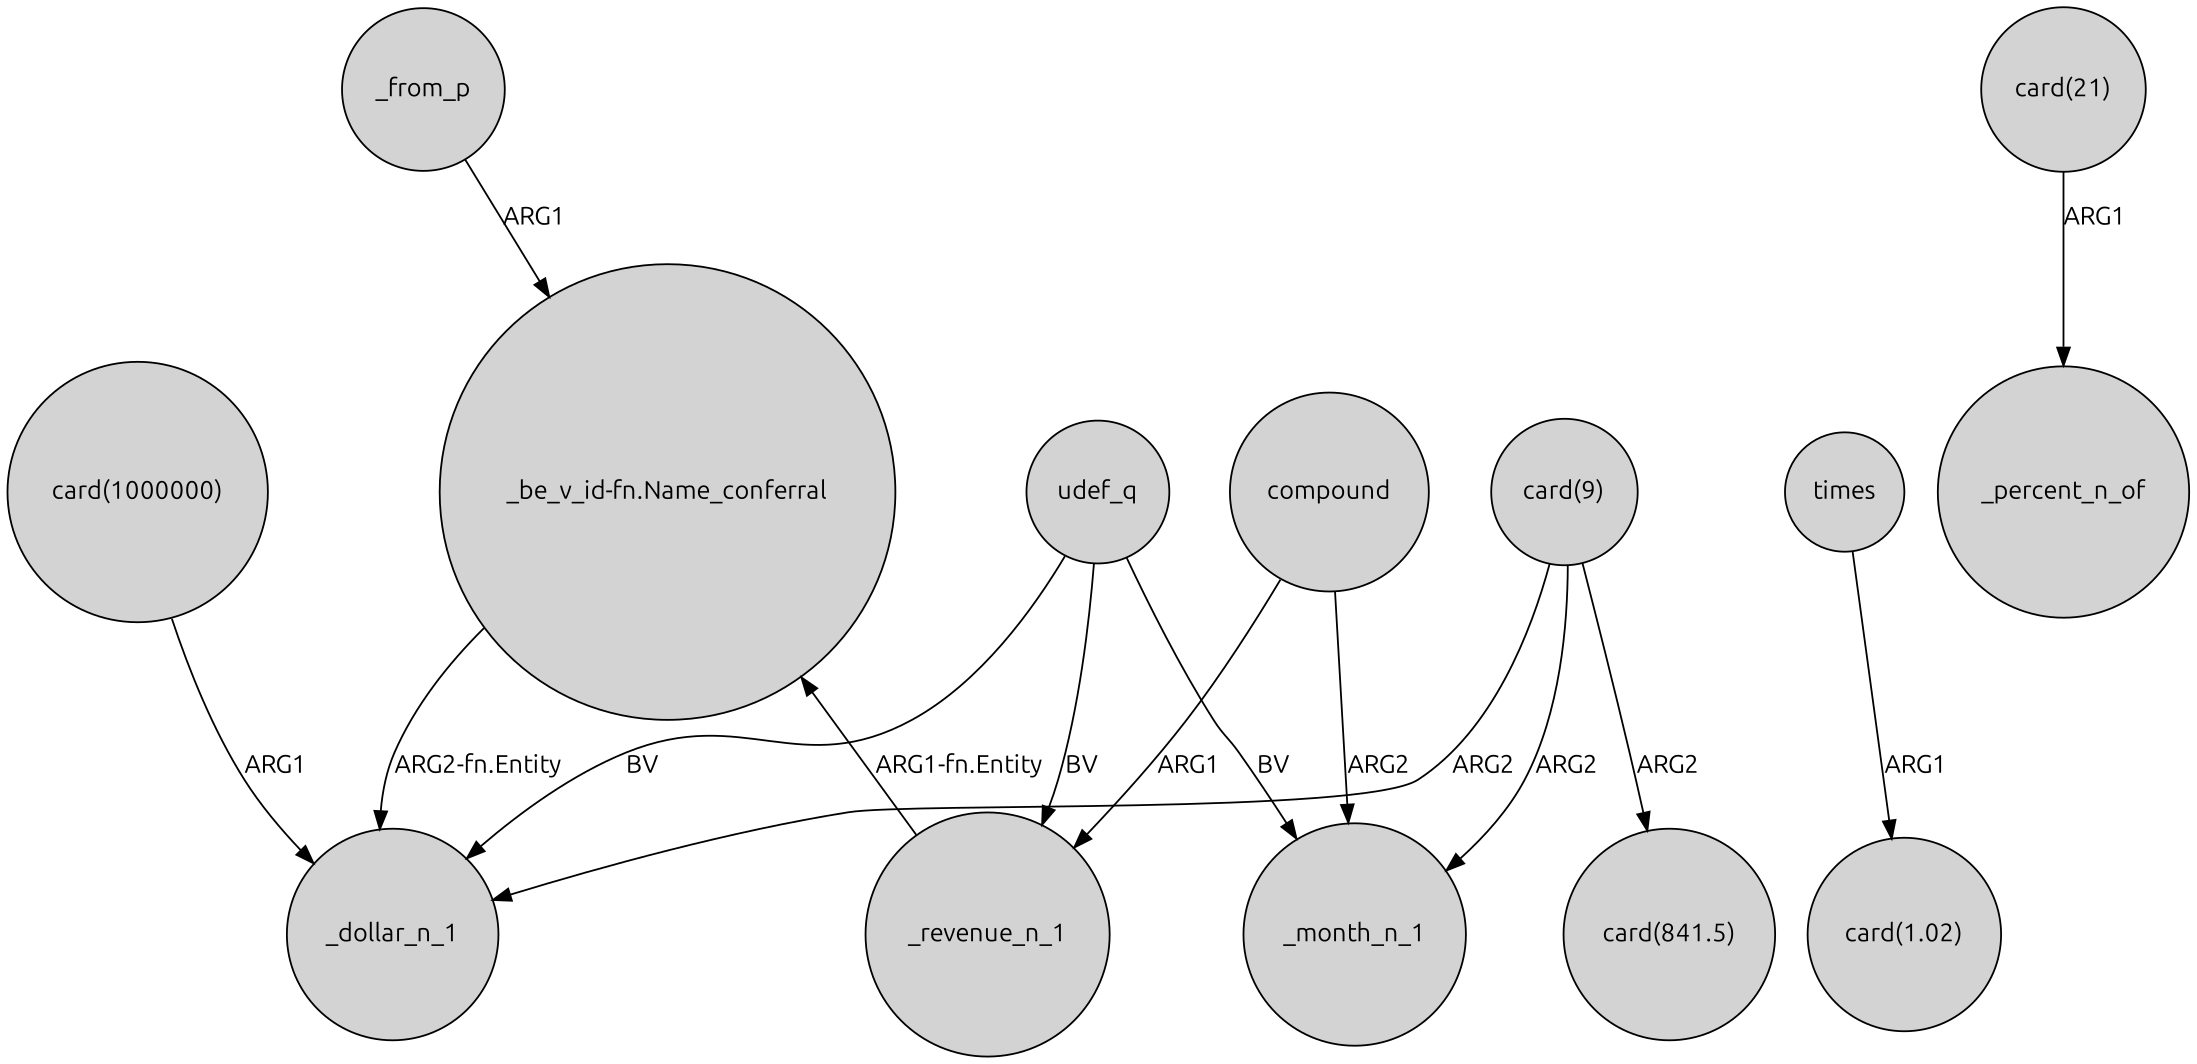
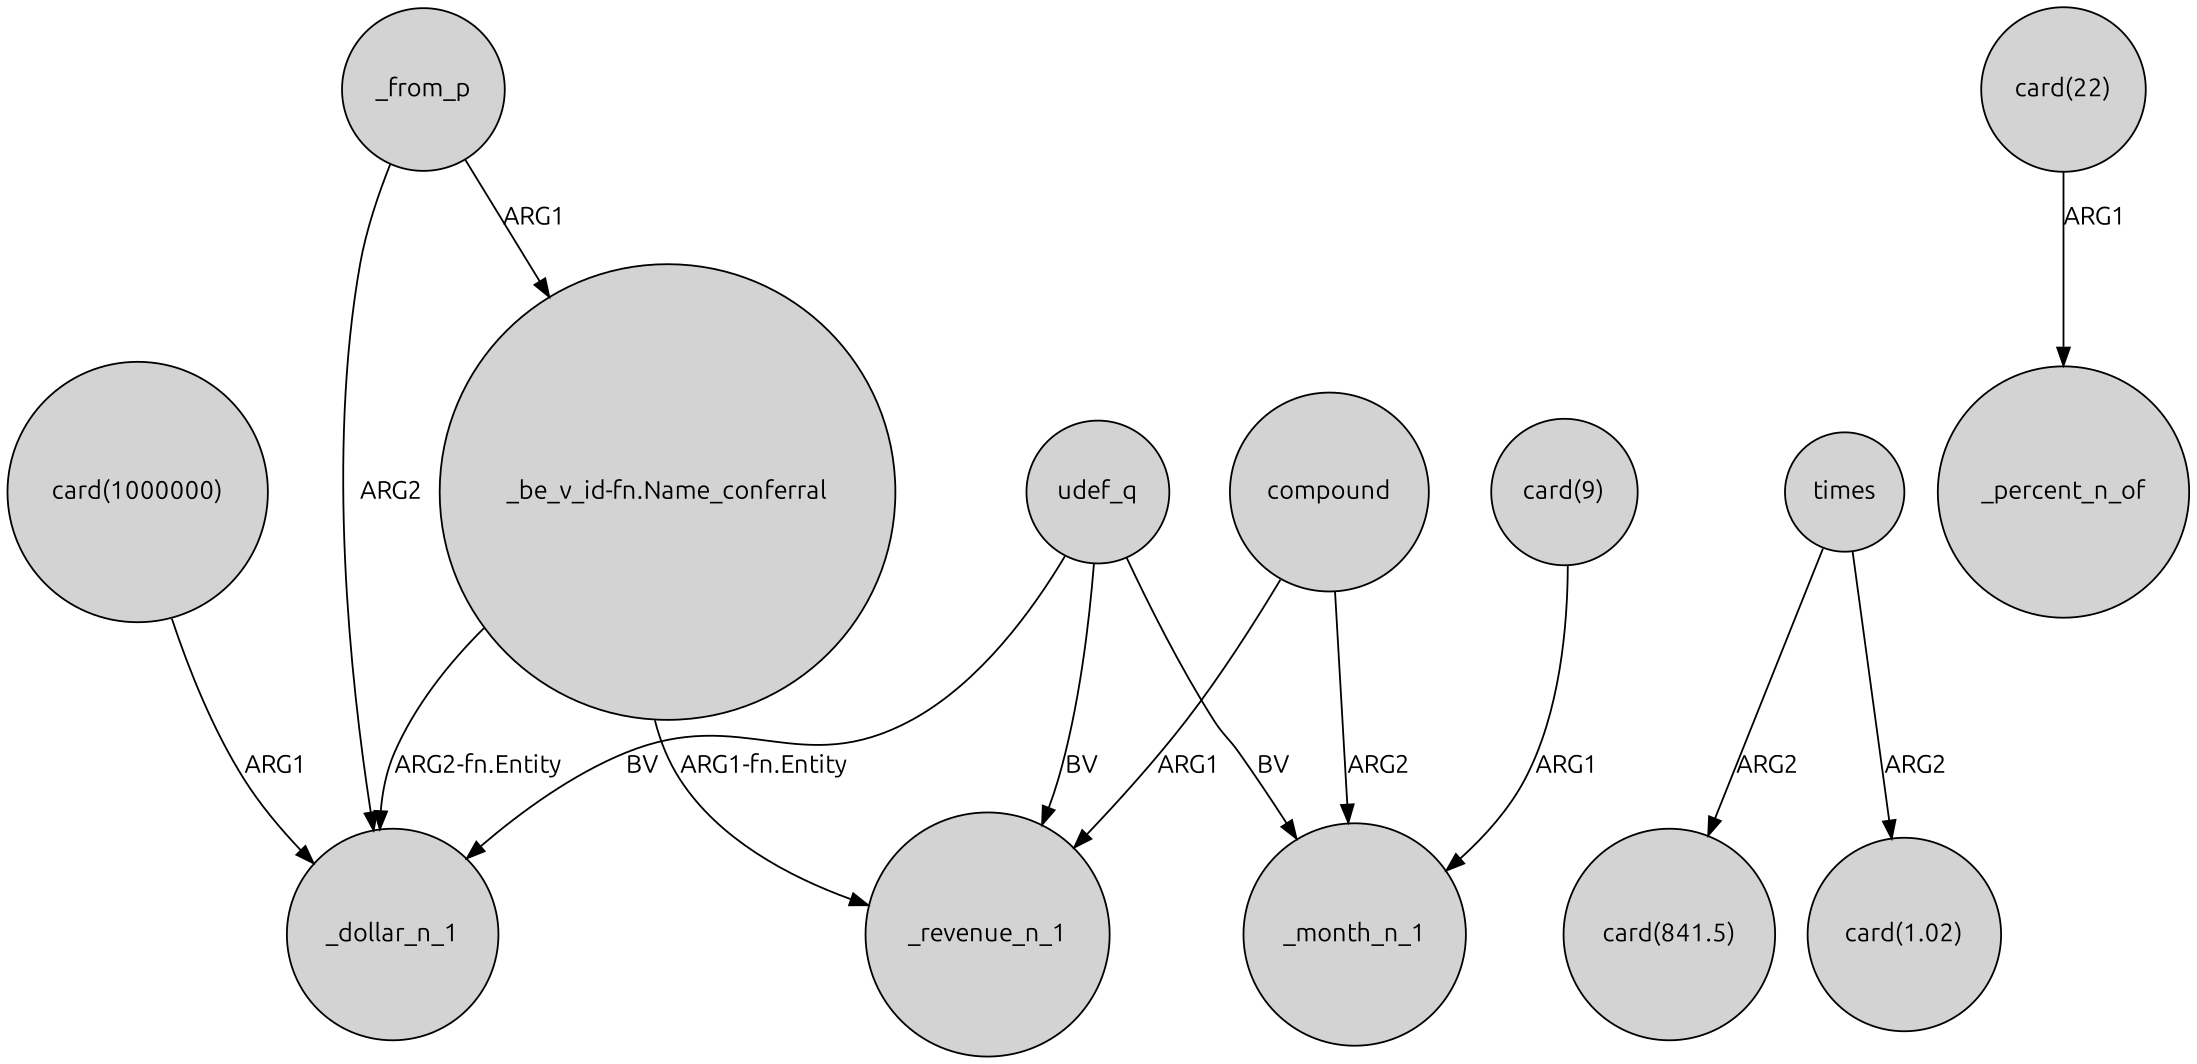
(2063, 90) -> (2063, 90)
(1614, 687) -> (1769, 683)
(864, 763) -> (730, 833)
(1567, 766) -> (1567, 766)
(1916, 766) -> (1916, 766)
(1089, 806) -> (343, 486)
